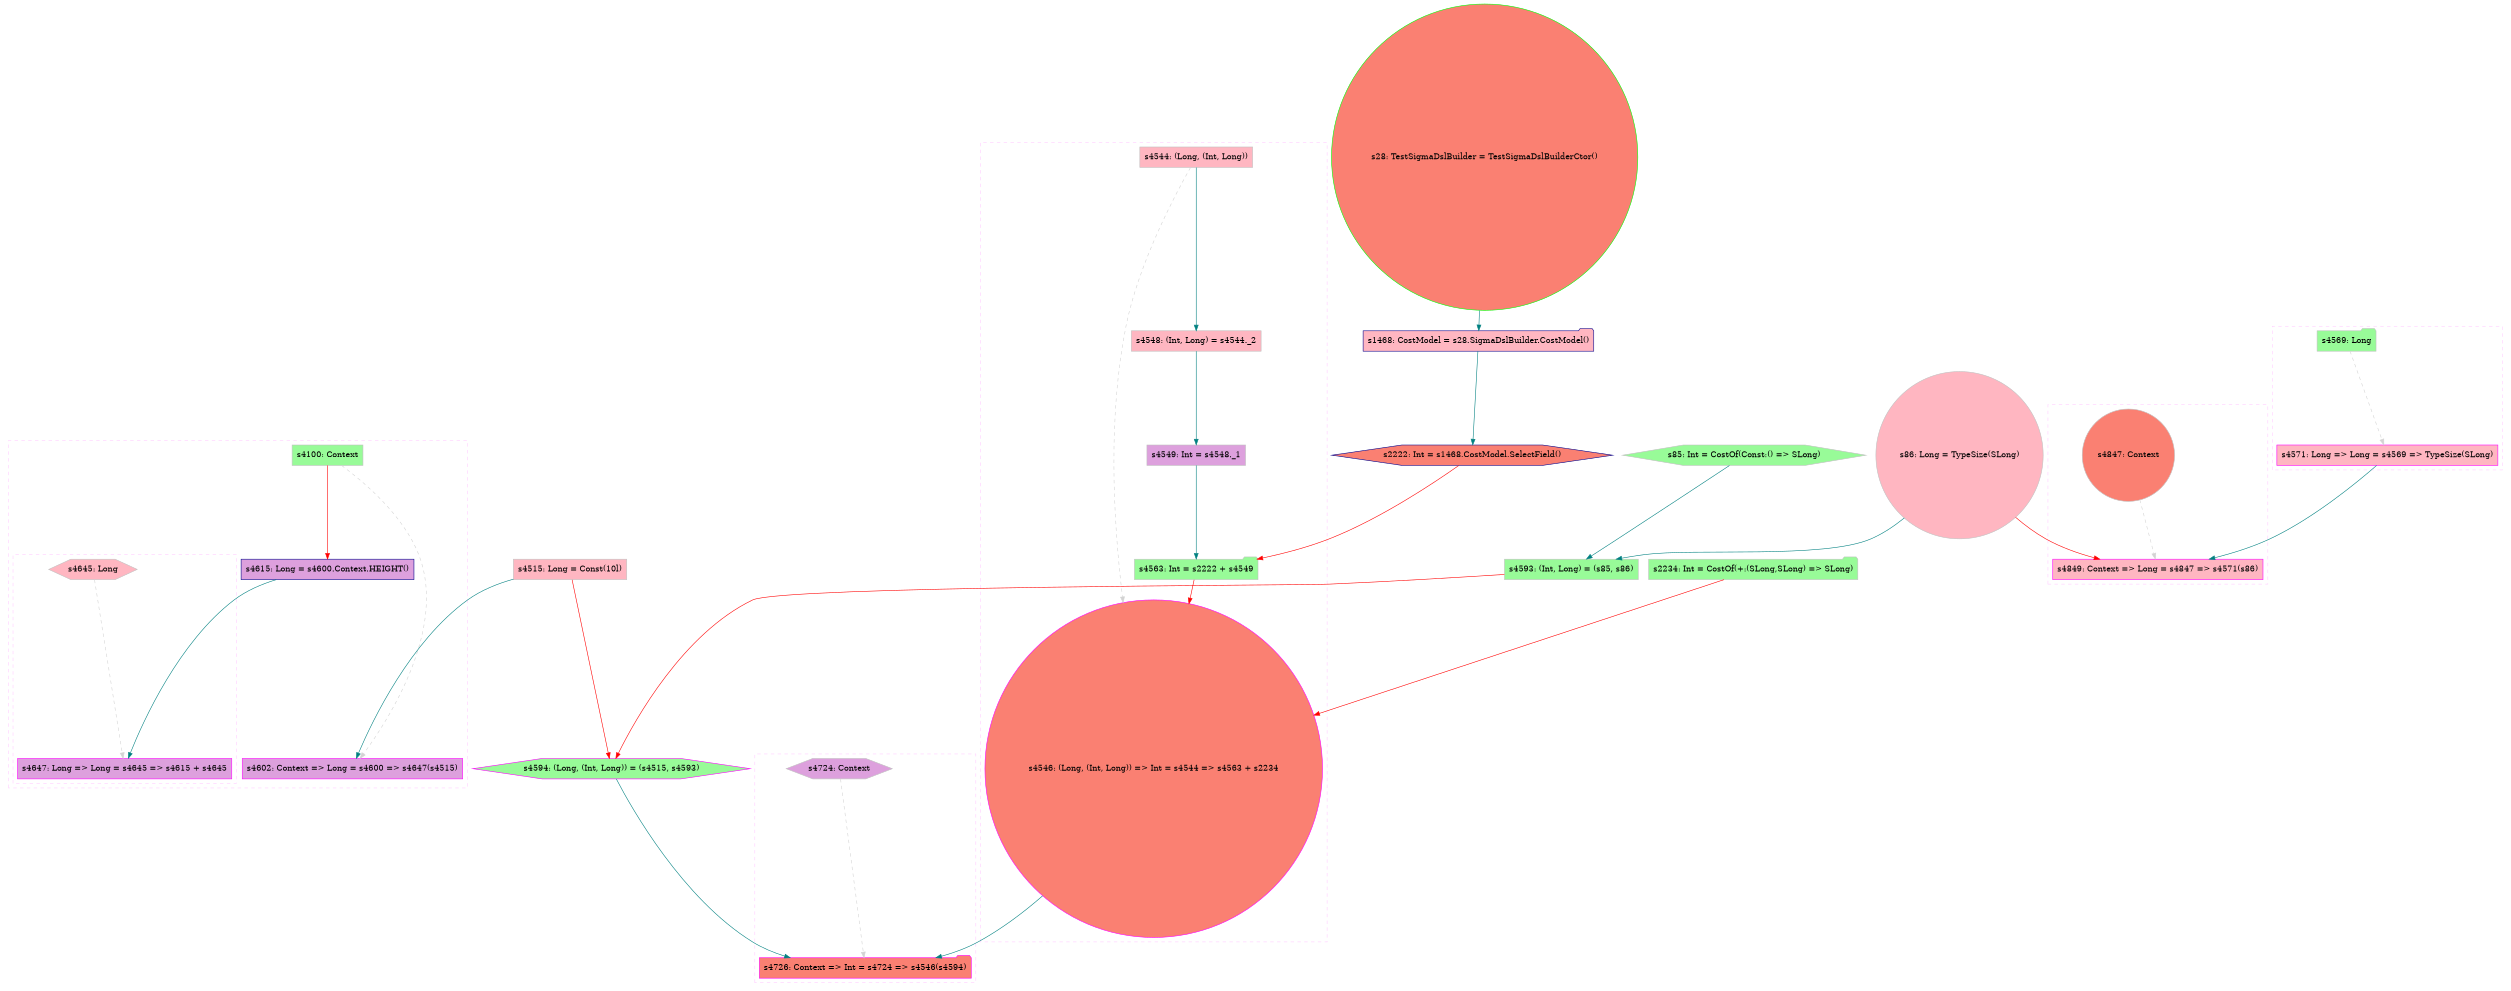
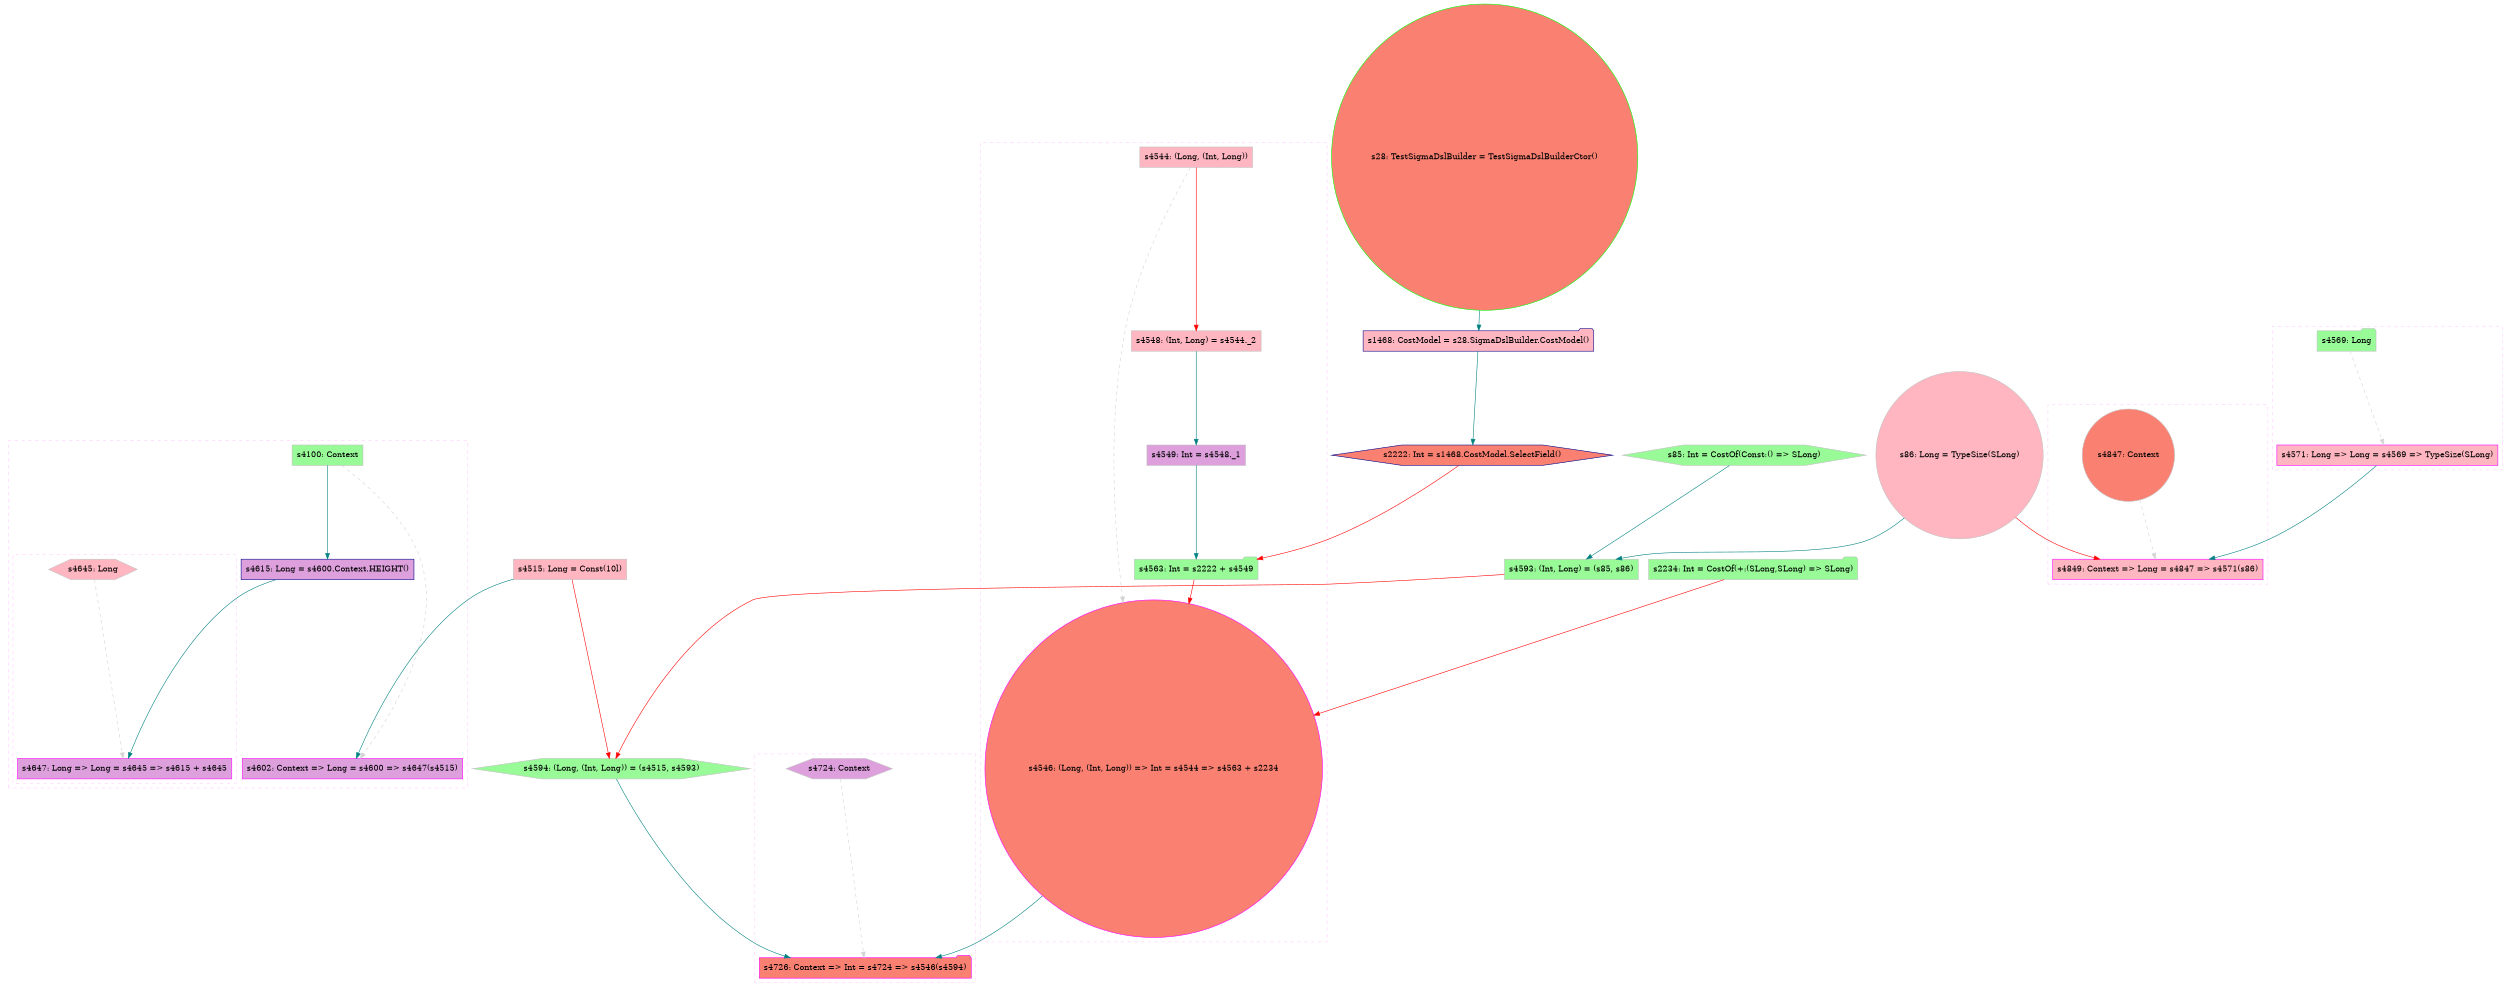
(1196, 246) -> (1196, 246)
(328, 509) -> (328, 509)
(611, 769) -> (611, 769)
